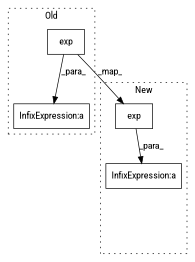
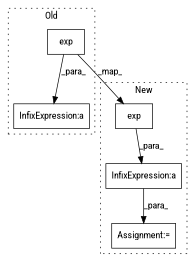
none -> (144, 236)
